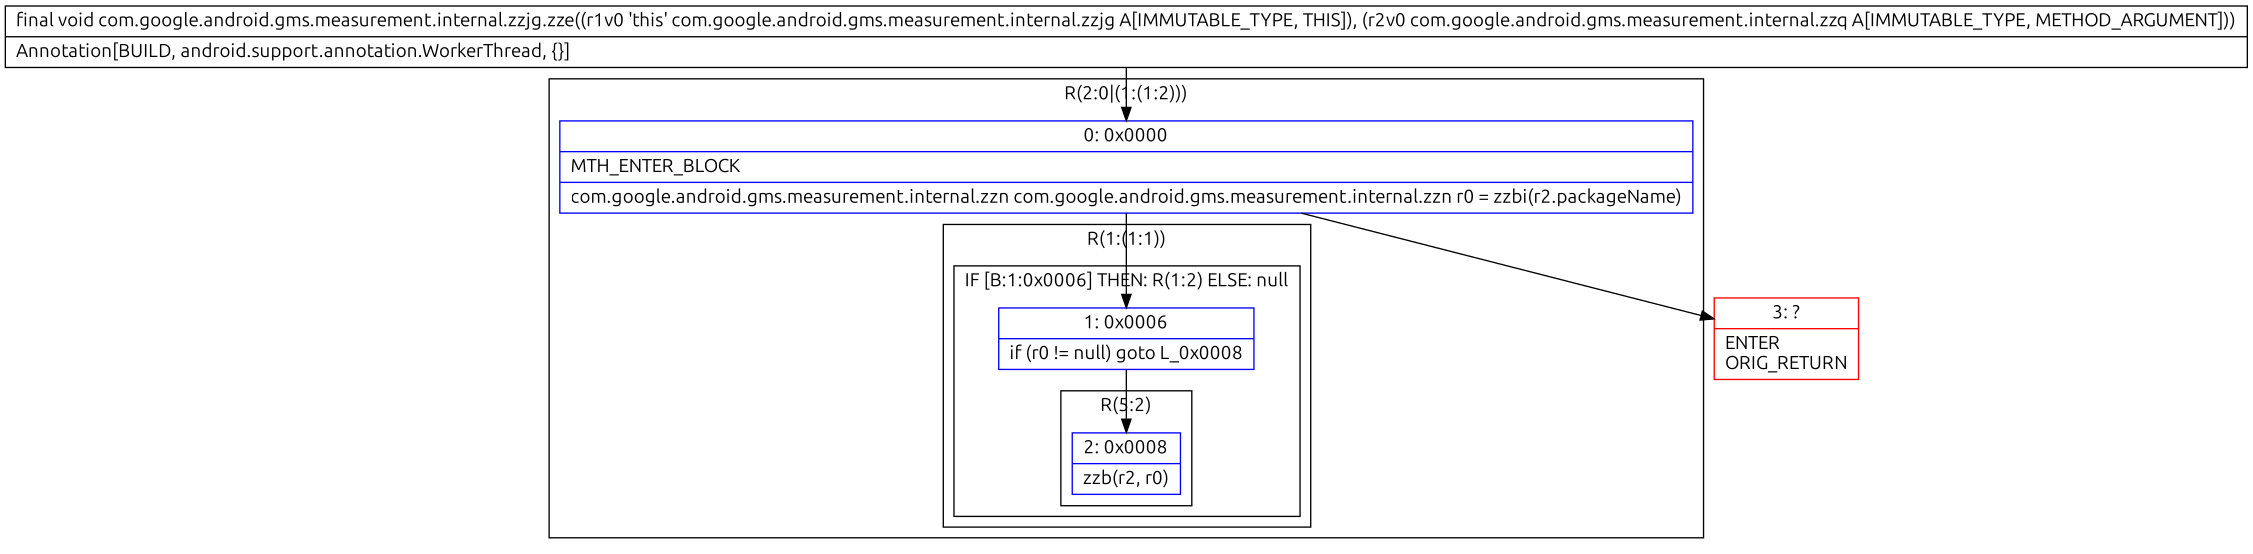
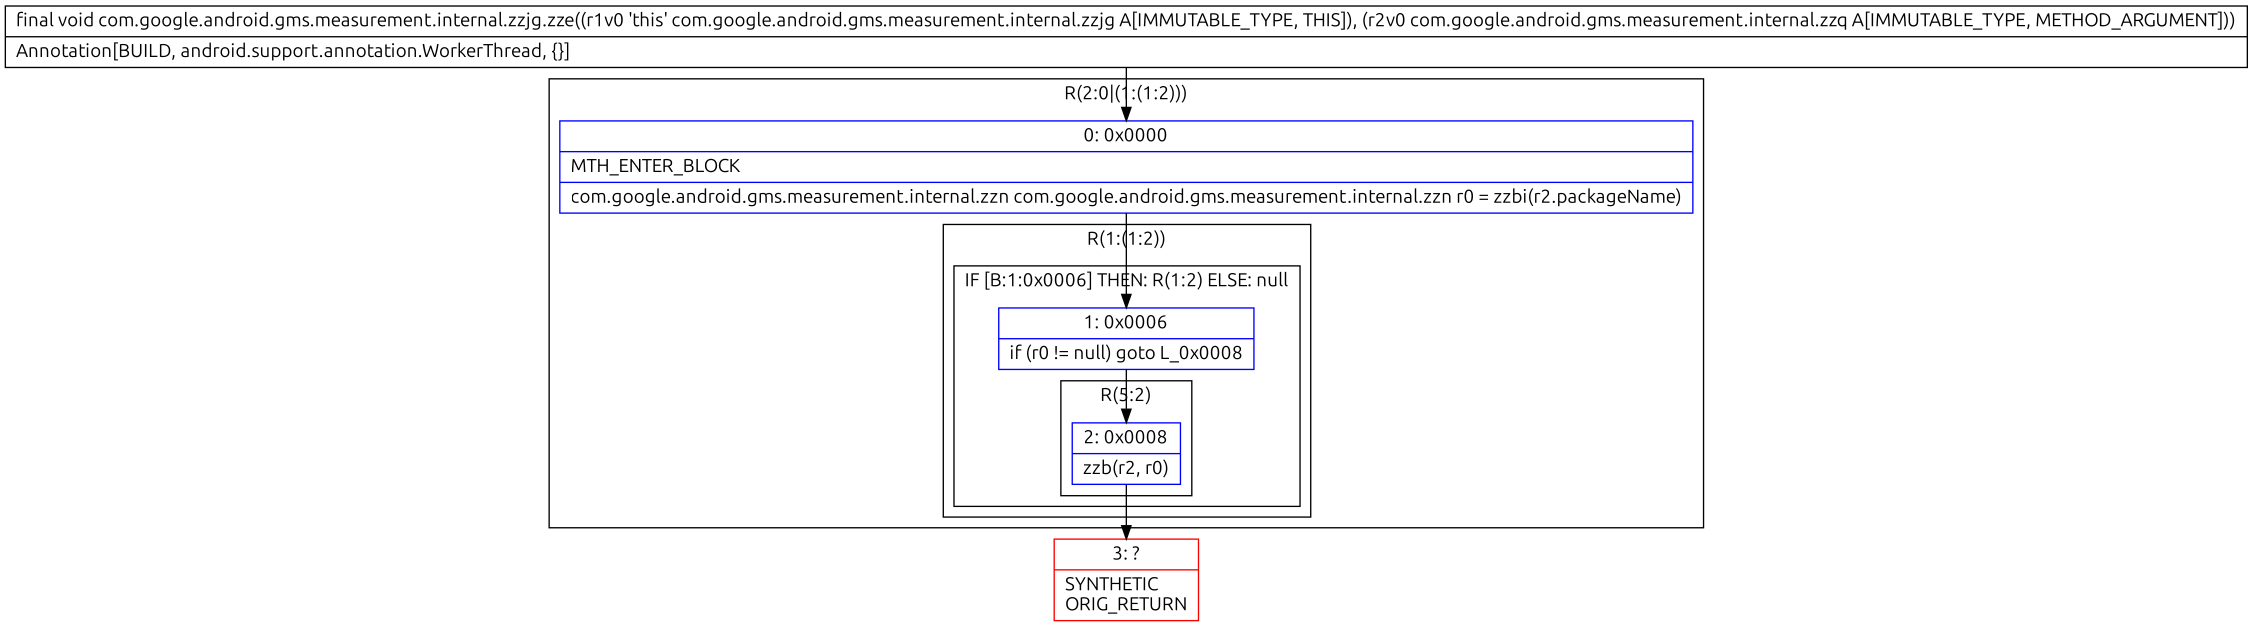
(1127, 240) -> (1127, 240)
(1501, 264) -> (1126, 505)
(1753, 343) -> (1112, 585)
